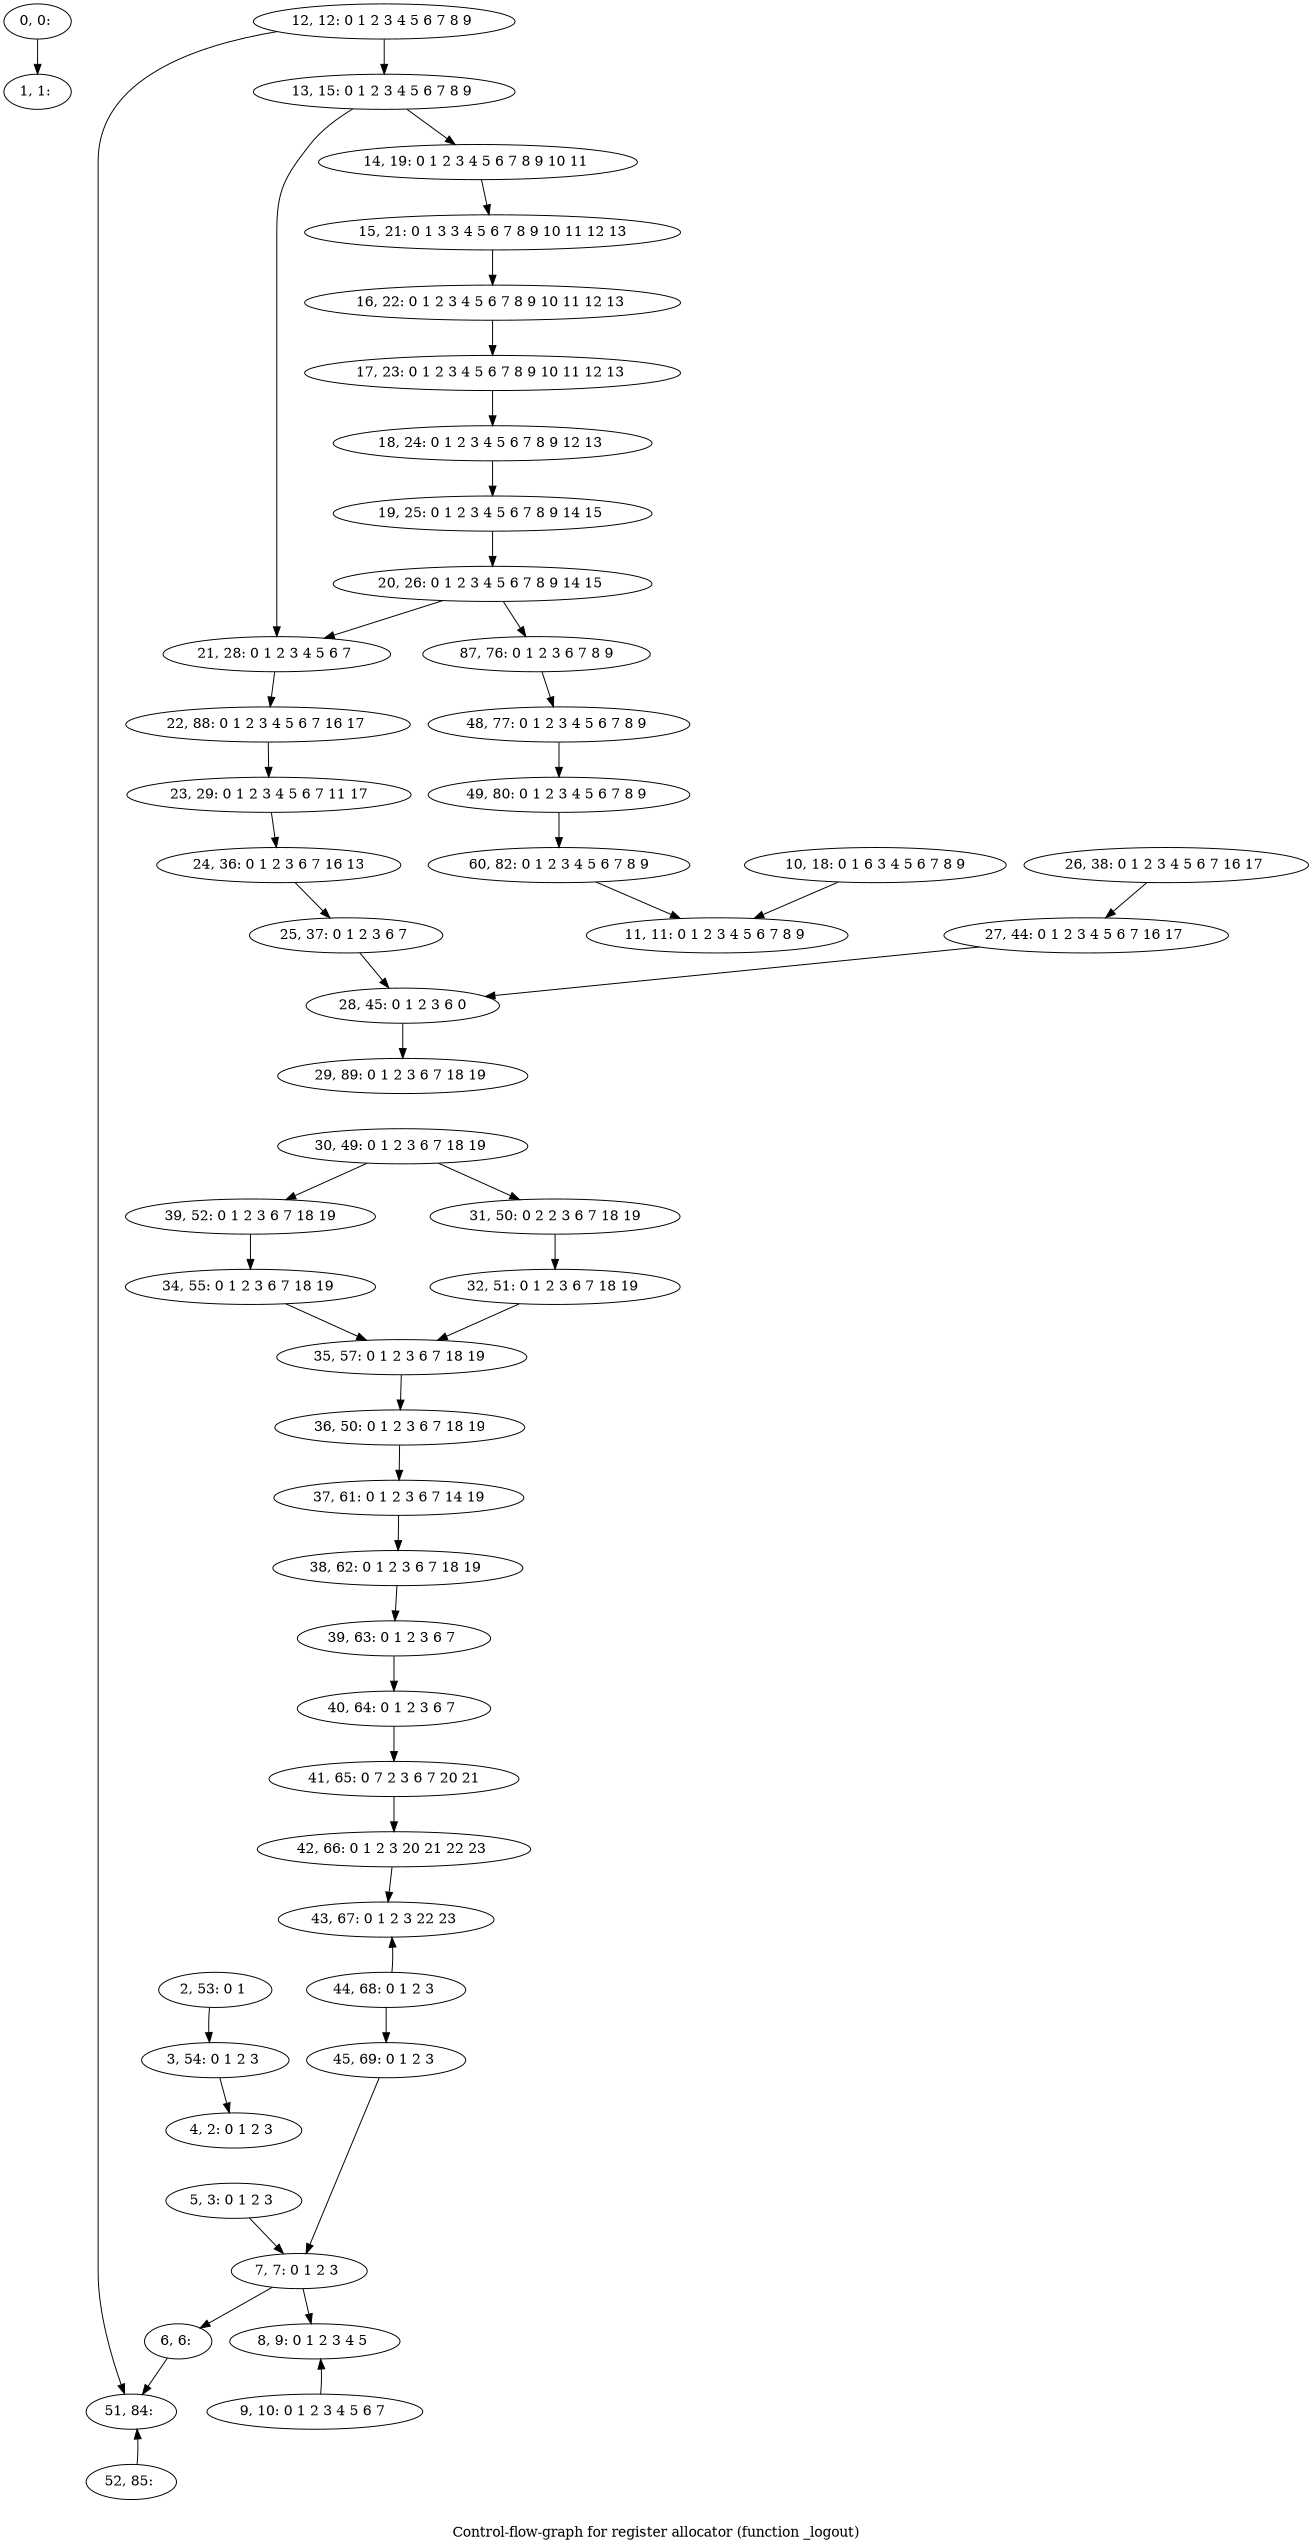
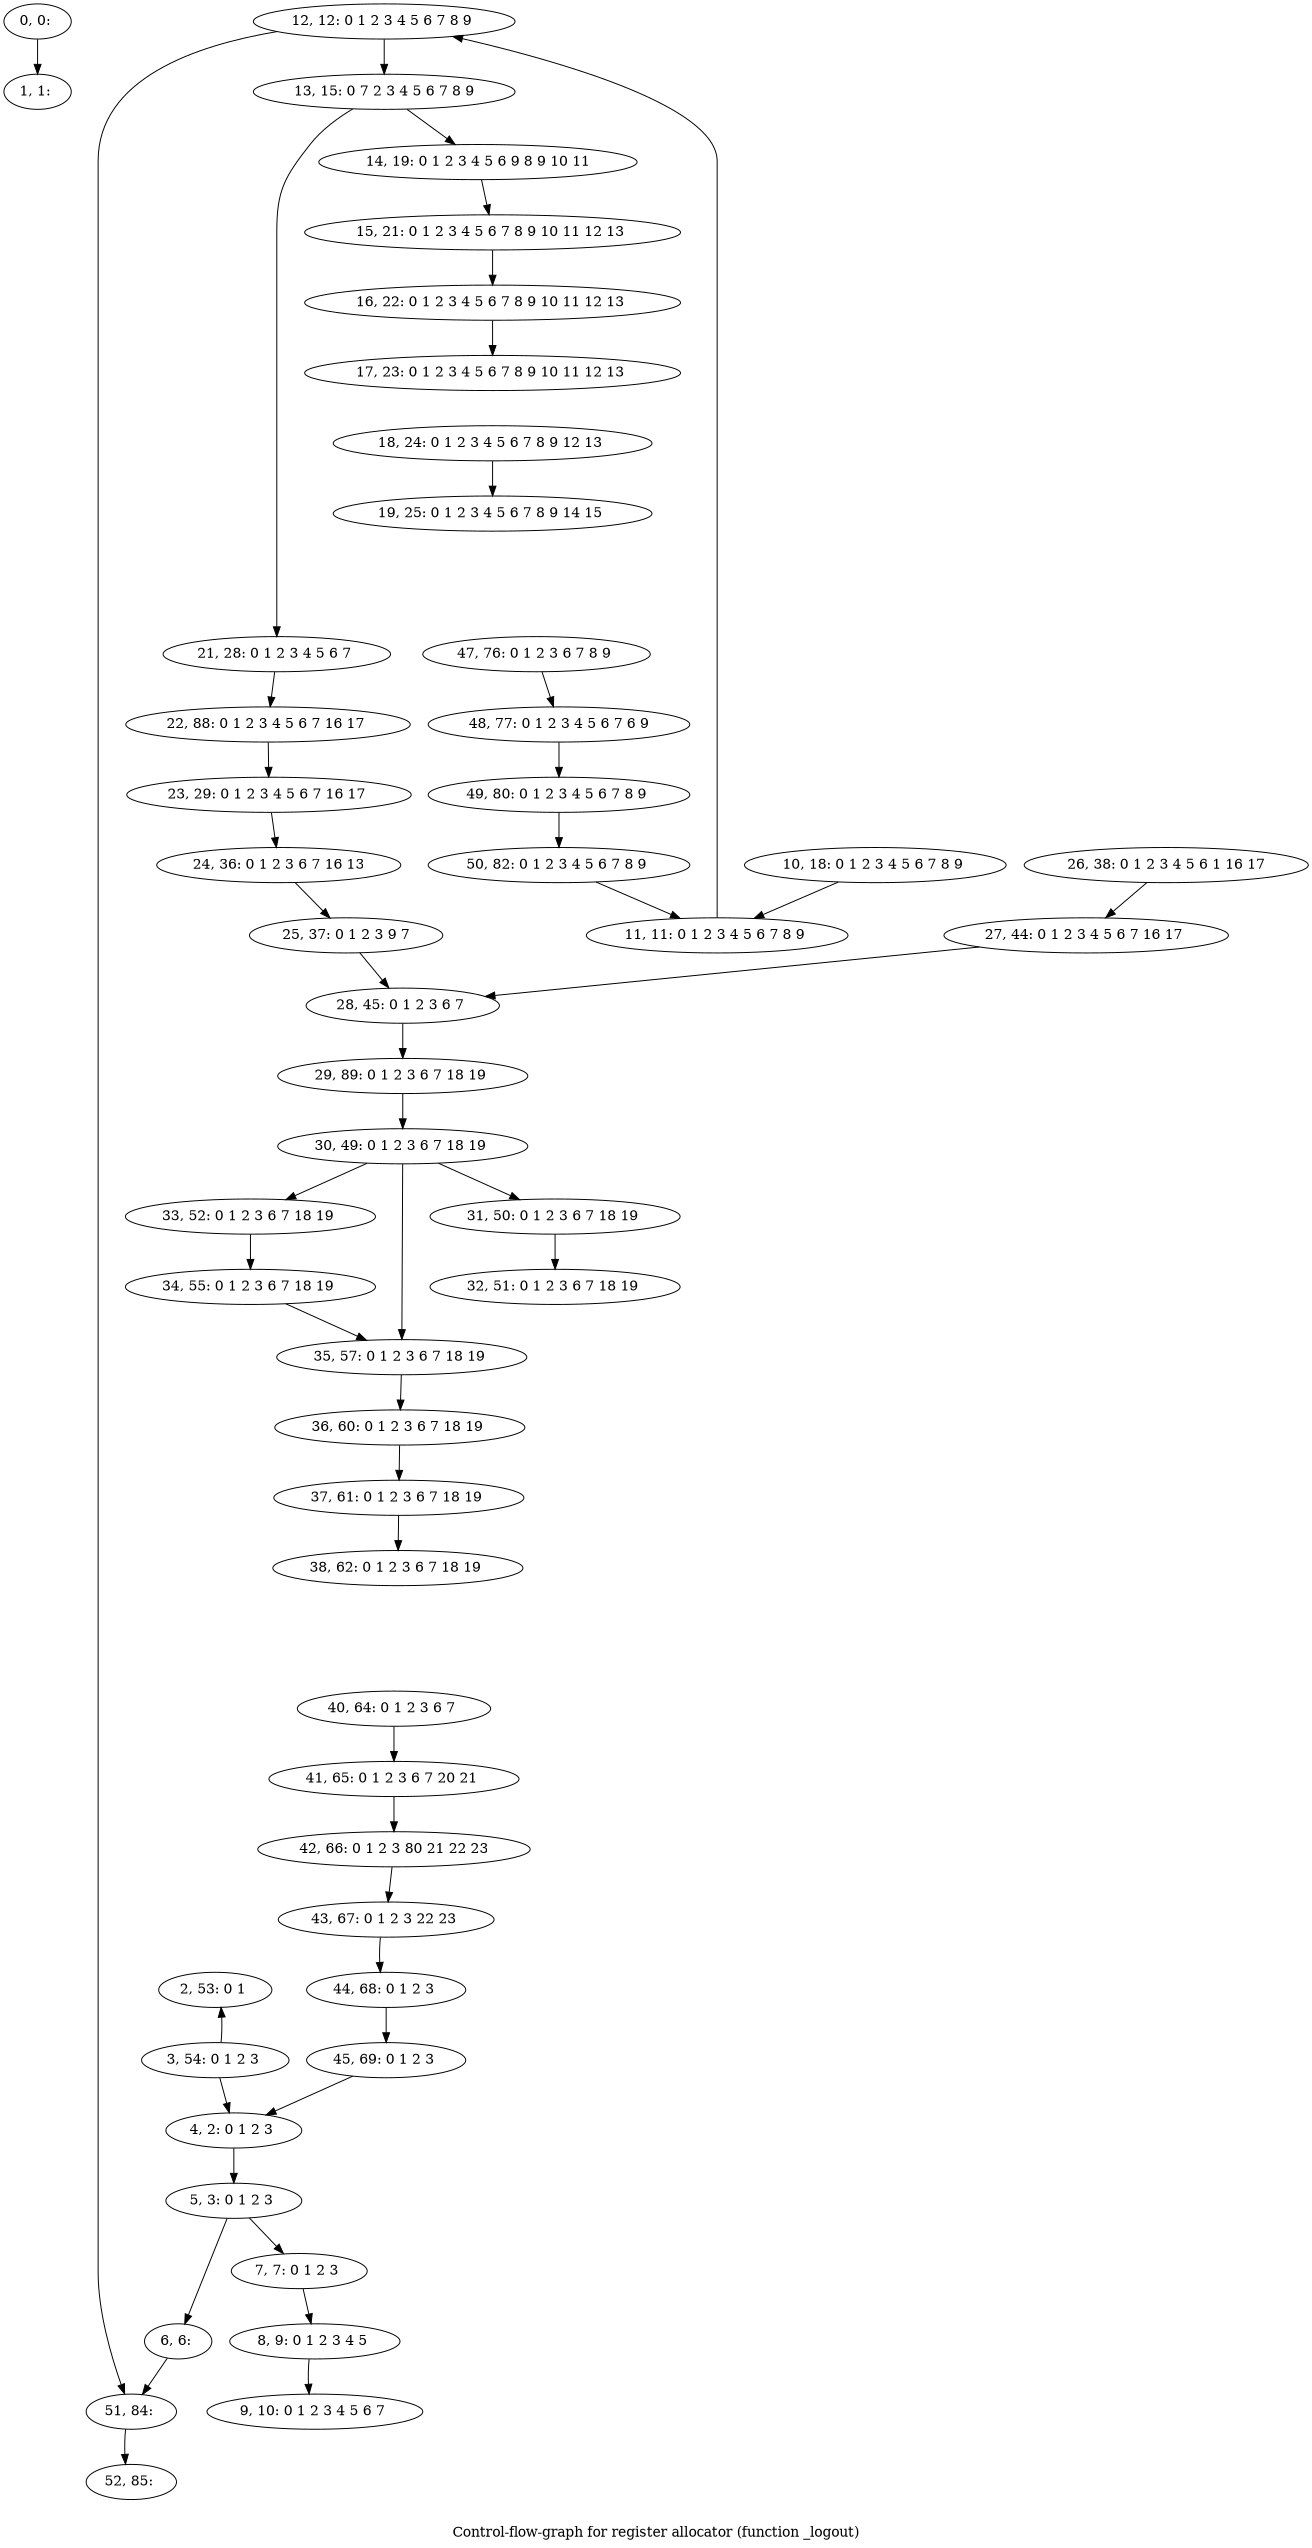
(384, 92) -> (384, 92)
(478, 162) -> (478, 162)
(493, 232) -> (493, 232)
none -> (717, 393)
(493, 403) -> none
(493, 584) -> none
(537, 654) -> (537, 654)
(559, 724) -> (559, 724)
(269, 795) -> (269, 795)
(559, 865) -> (559, 865)
(875, 865) -> (875, 865)
(1166, 865) -> (1166, 865)
(346, 935) -> (346, 935)
(403, 1006) -> (403, 1006)
none -> (403, 1106)
(250, 1217) -> (250, 1217)
(555, 1217) -> (555, 1217)
(483, 1320) -> (402, 1247)
(400, 1427) -> (400, 1427)
(399, 1498) -> (399, 1498)
(394, 1638) -> none
(394, 1779) -> (394, 1779)
(394, 1849) -> (394, 1849)
(393, 1960) -> (380, 1950)
(209, 2020) -> (222, 2030)
none -> (234, 2161)
(345, 2161) -> (314, 2094)
(241, 2305) -> (208, 2267)
(321, 2382) -> (308, 2372)
(138, 2452) -> (125, 2442)
